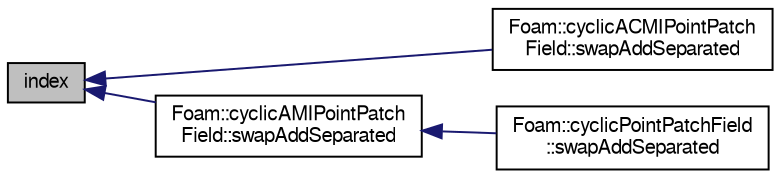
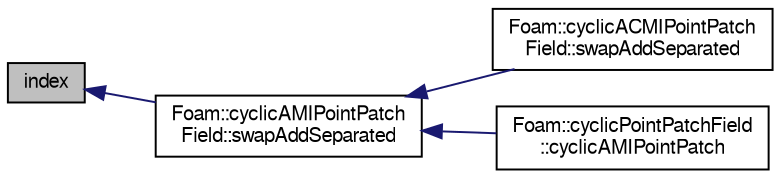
(299, 64) -> (471, 80)
(633, 138) -> (633, 138)
